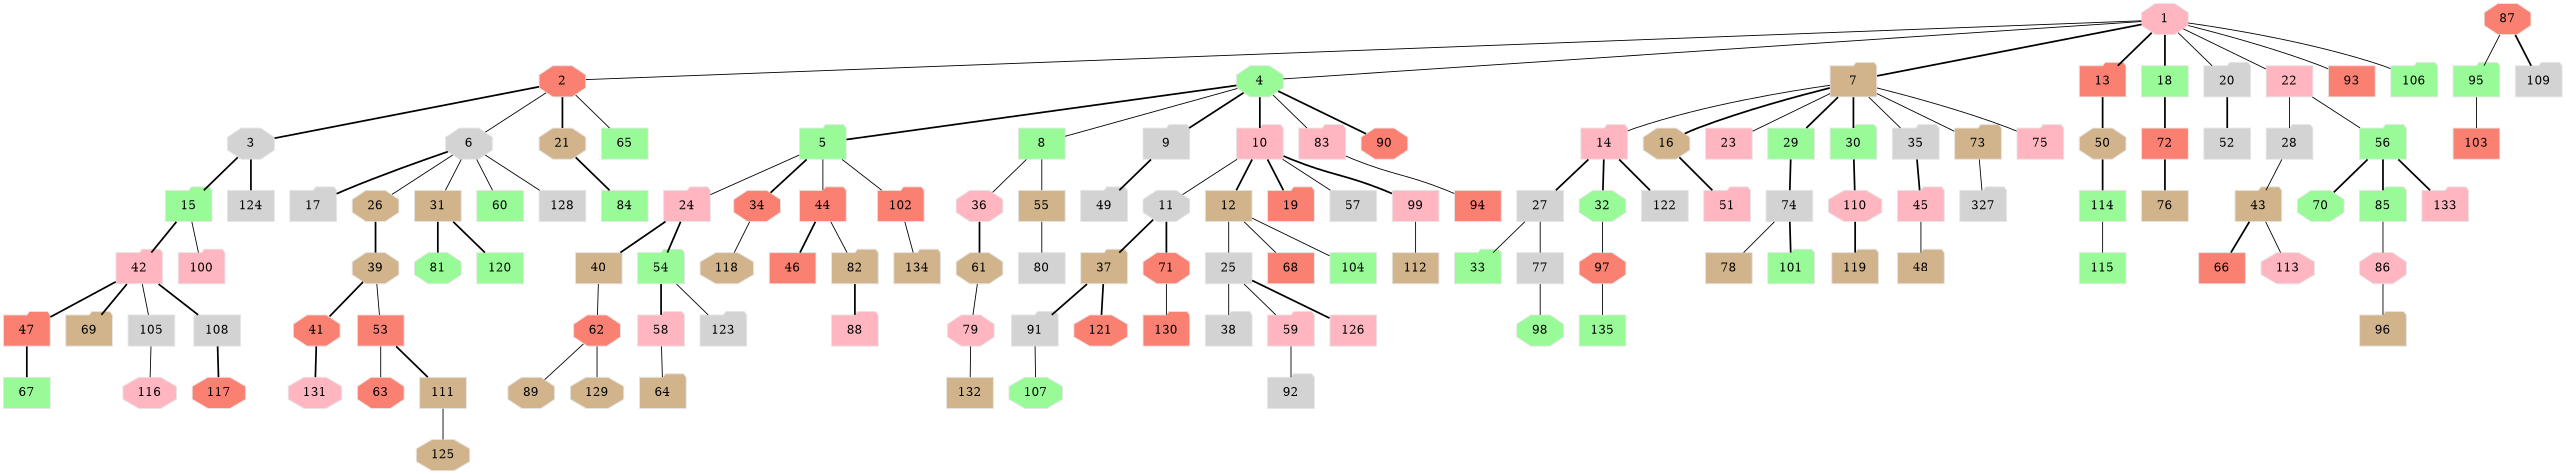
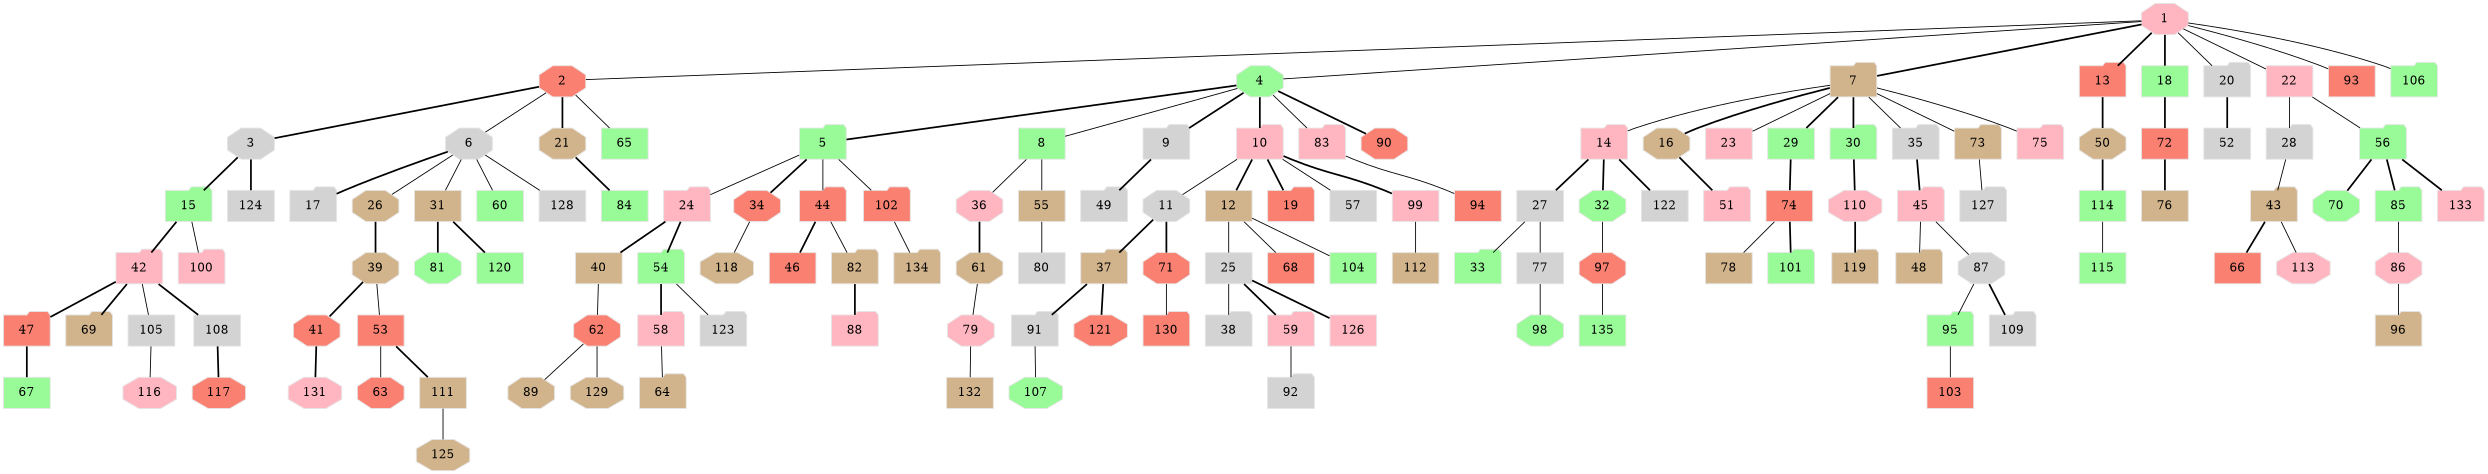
(2508, 19) -> (1981, 268)
(1789, 206) -> (1789, 206)
(1983, 206) -> (1983, 206)
none -> (1952, 238)
(1260, 299) -> (1260, 299)
